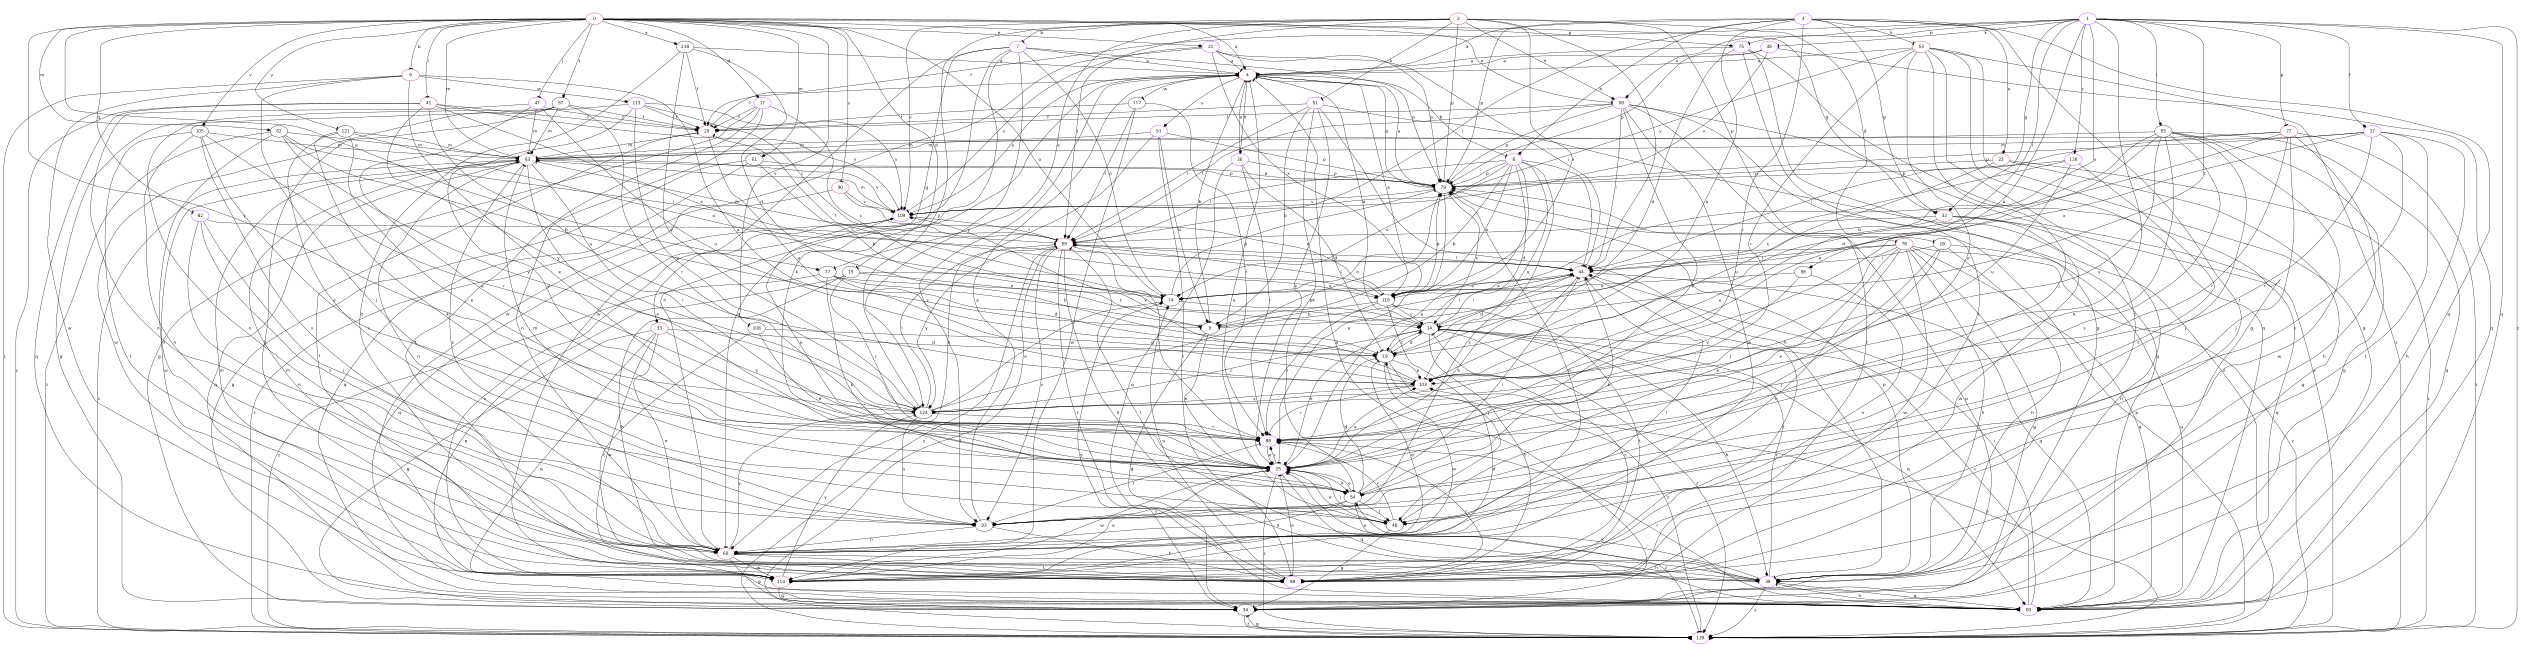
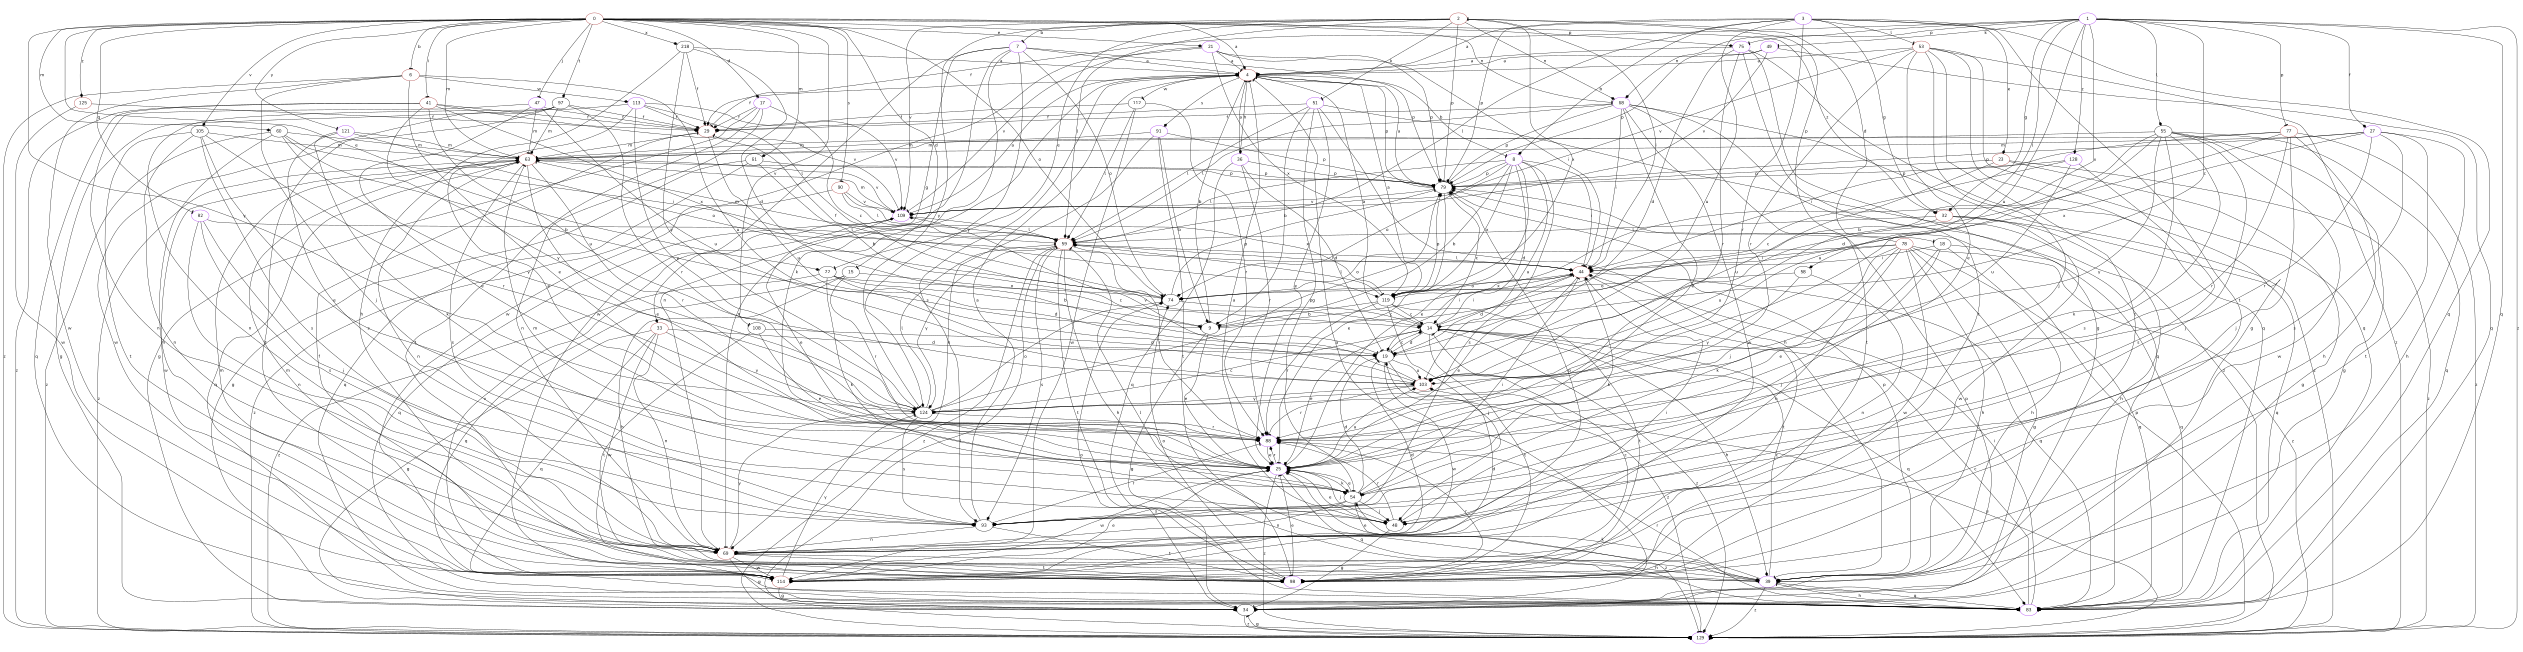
(1891, 33) -> (1891, 33)
(1707, 89) -> (1787, 40)
none -> (83, 103)
(1827, 117) -> (1827, 117)
(279, 131) -> (279, 131)
(346, 131) -> (346, 131)
none -> (976, 230)
(1117, 276) -> none
(1314, 300) -> (1314, 300)
(1842, 350) -> (1622, 329)
(718, 420) -> none
